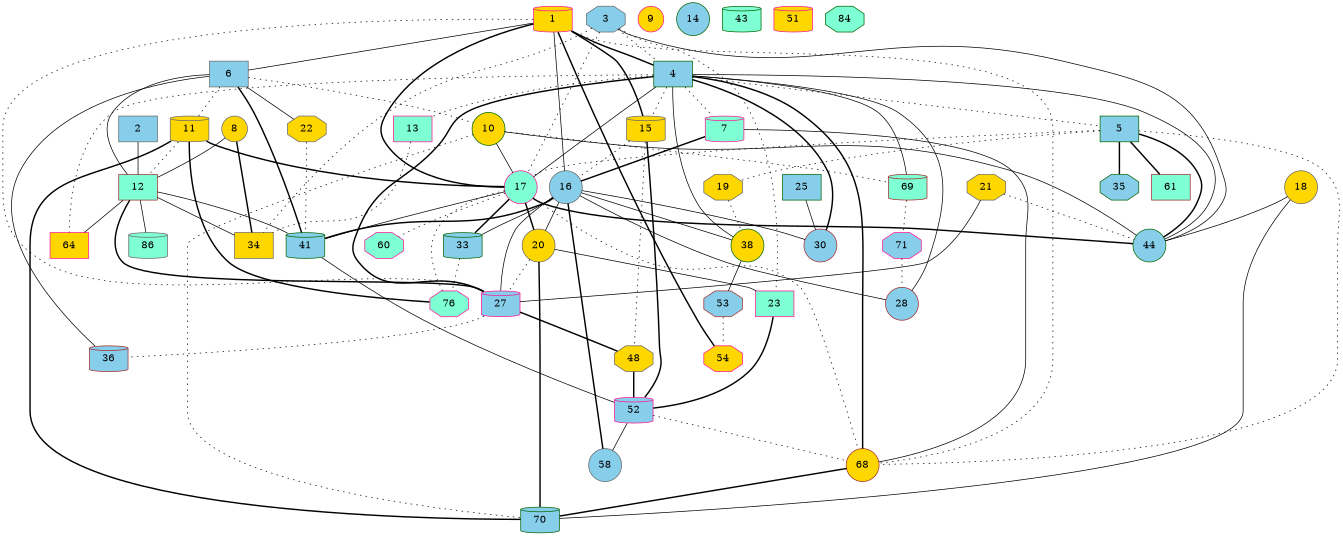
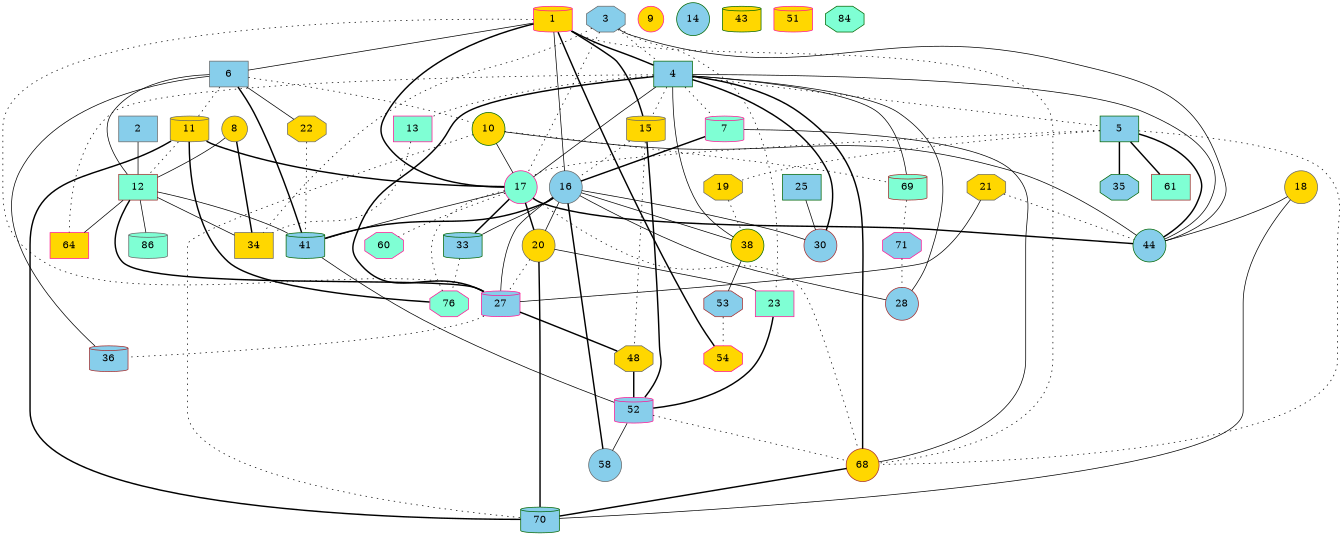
(742, 19) -> (742, 19)
